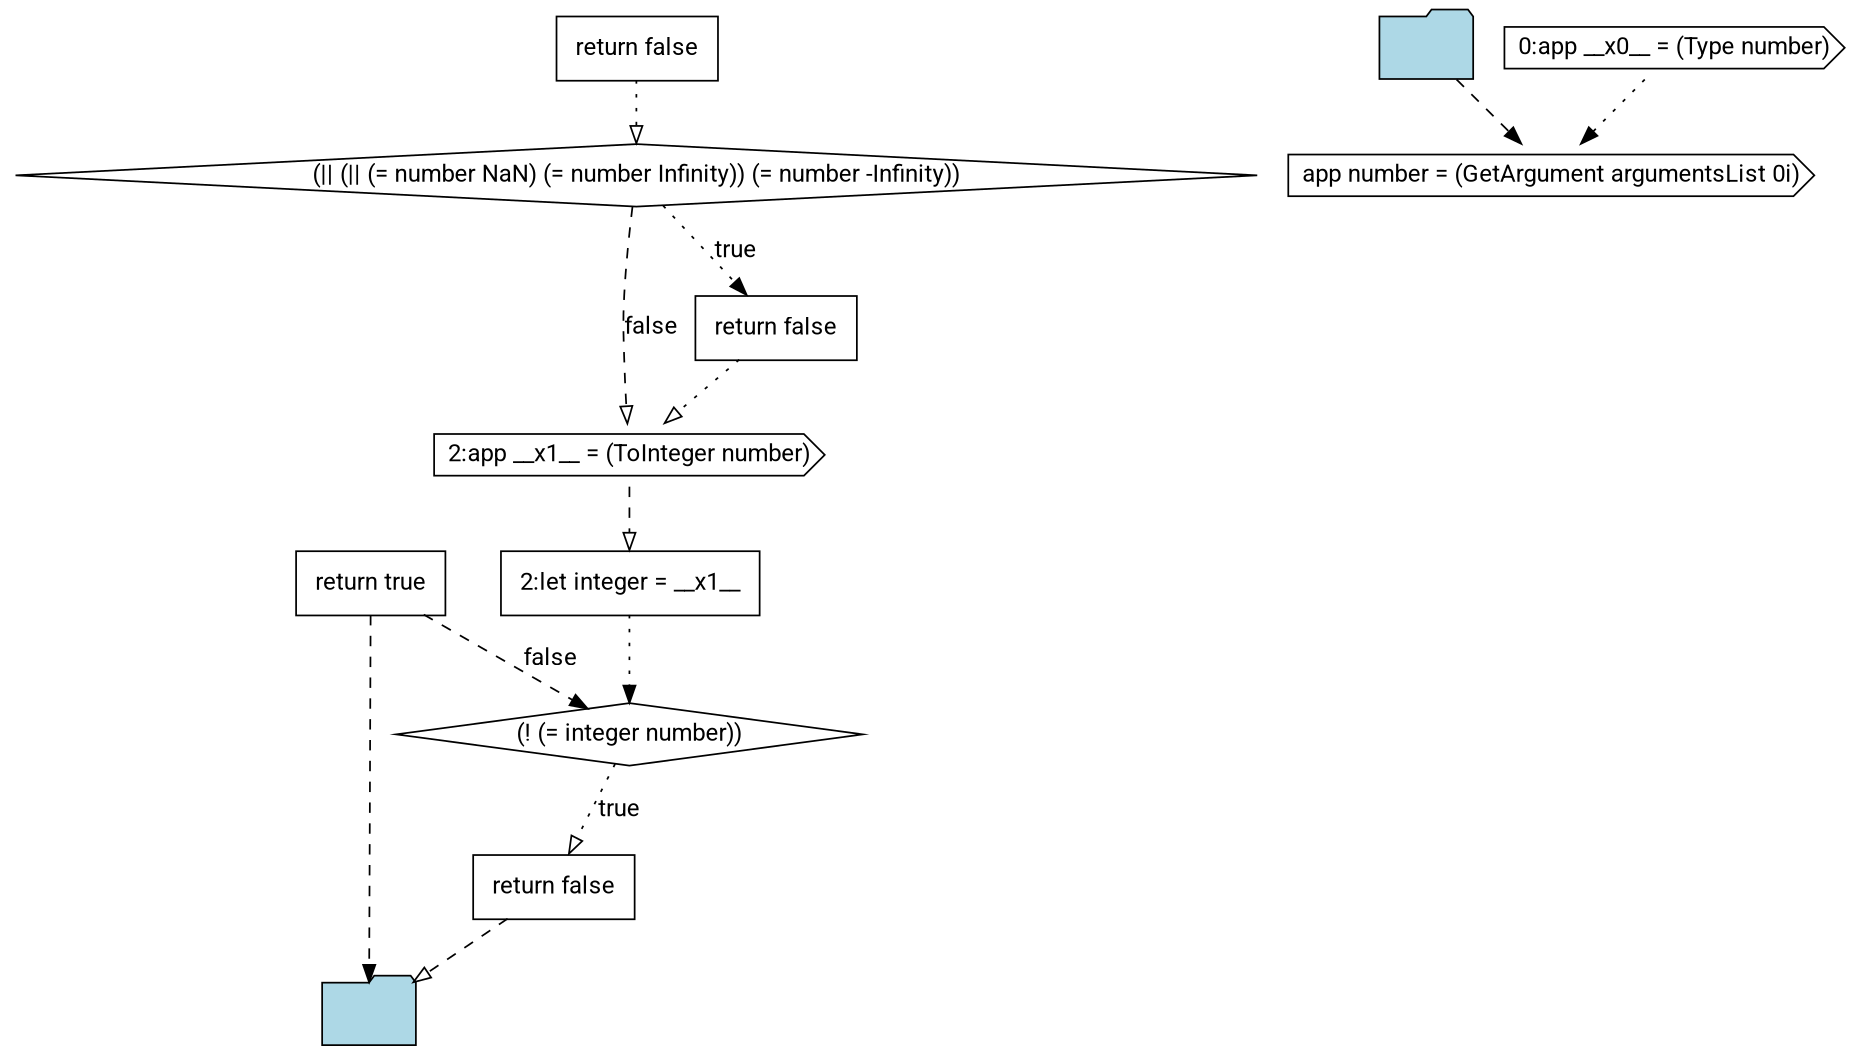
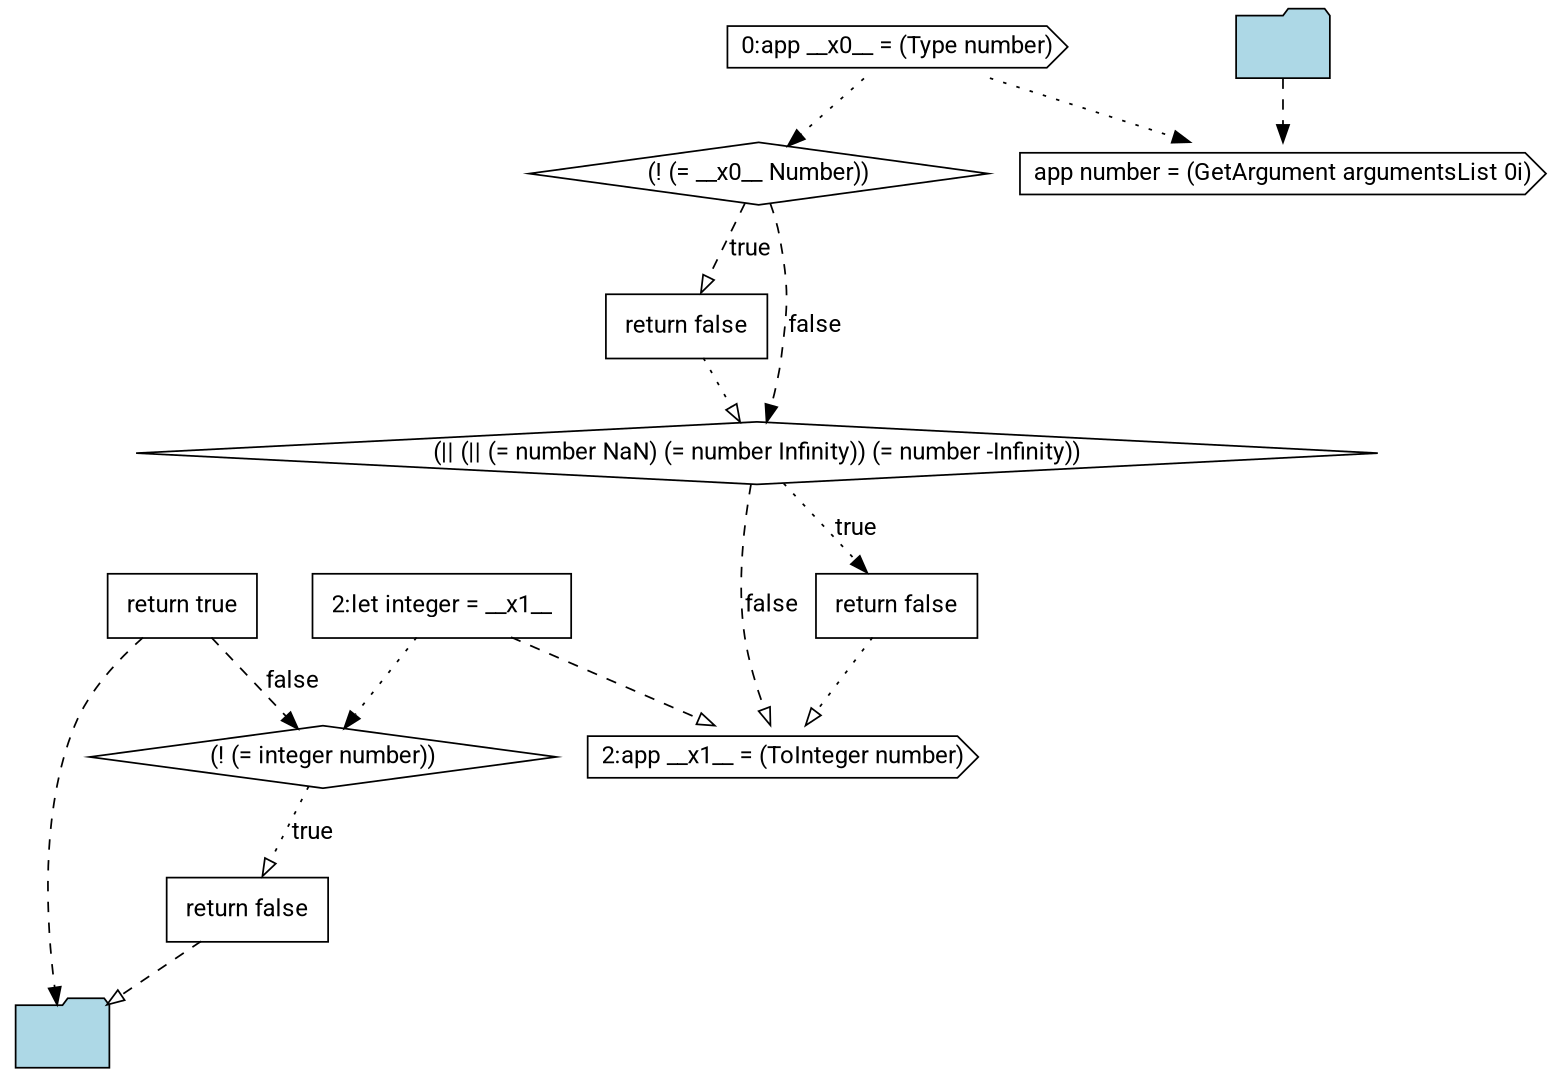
none -> (759, 174)
(629, 510) -> (605, 678)
